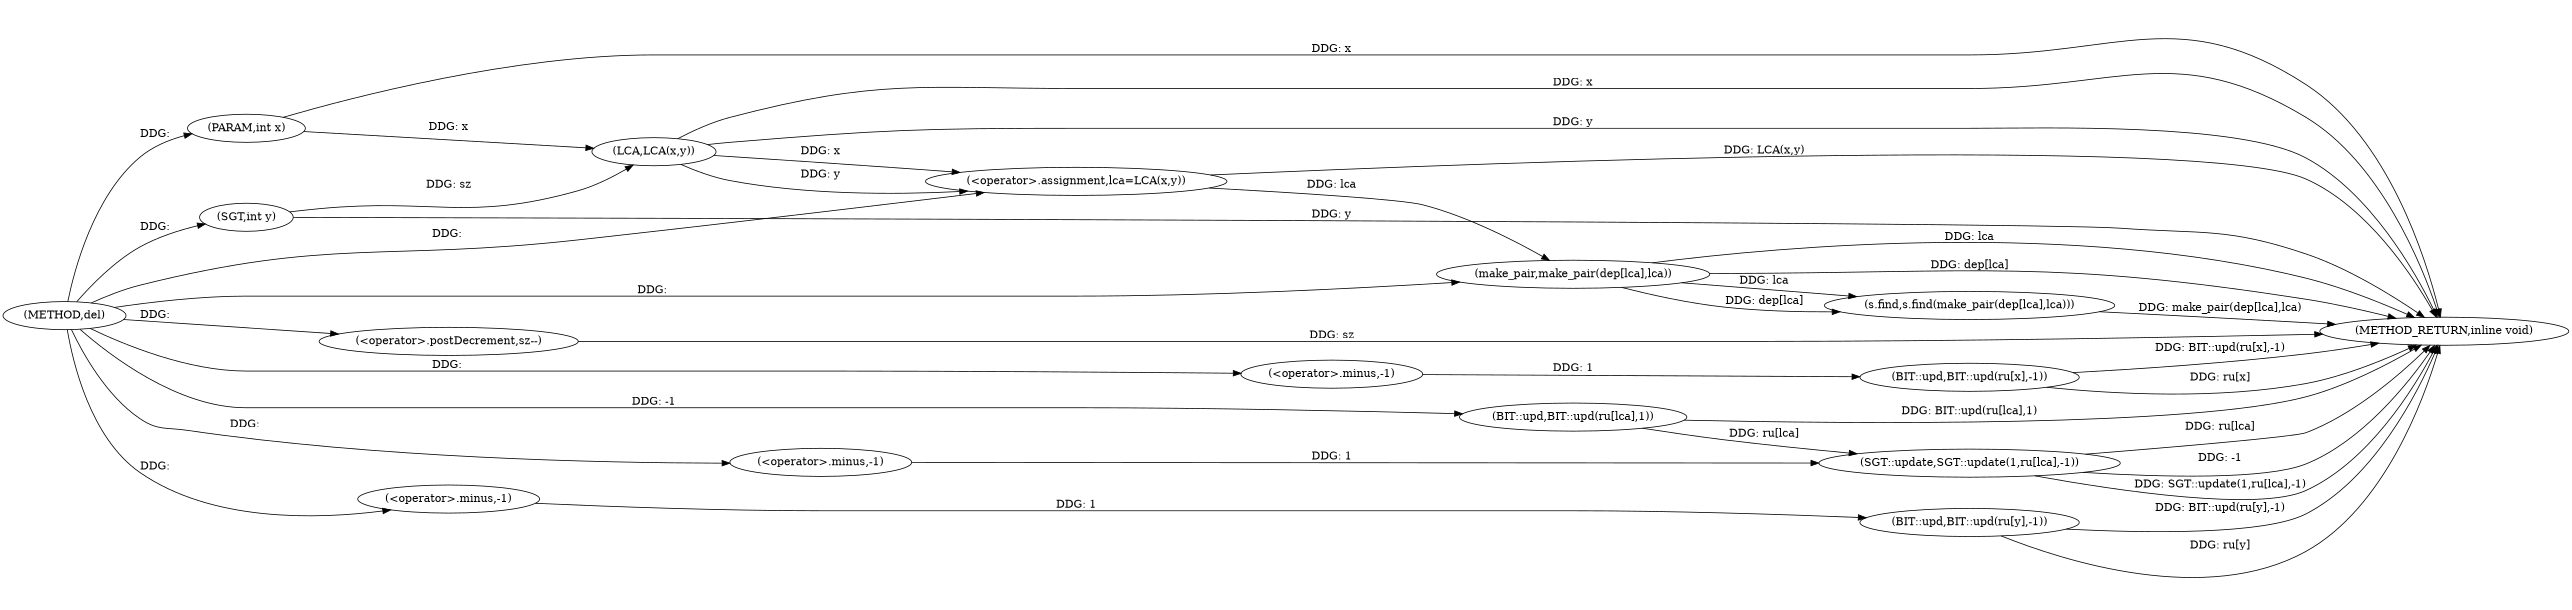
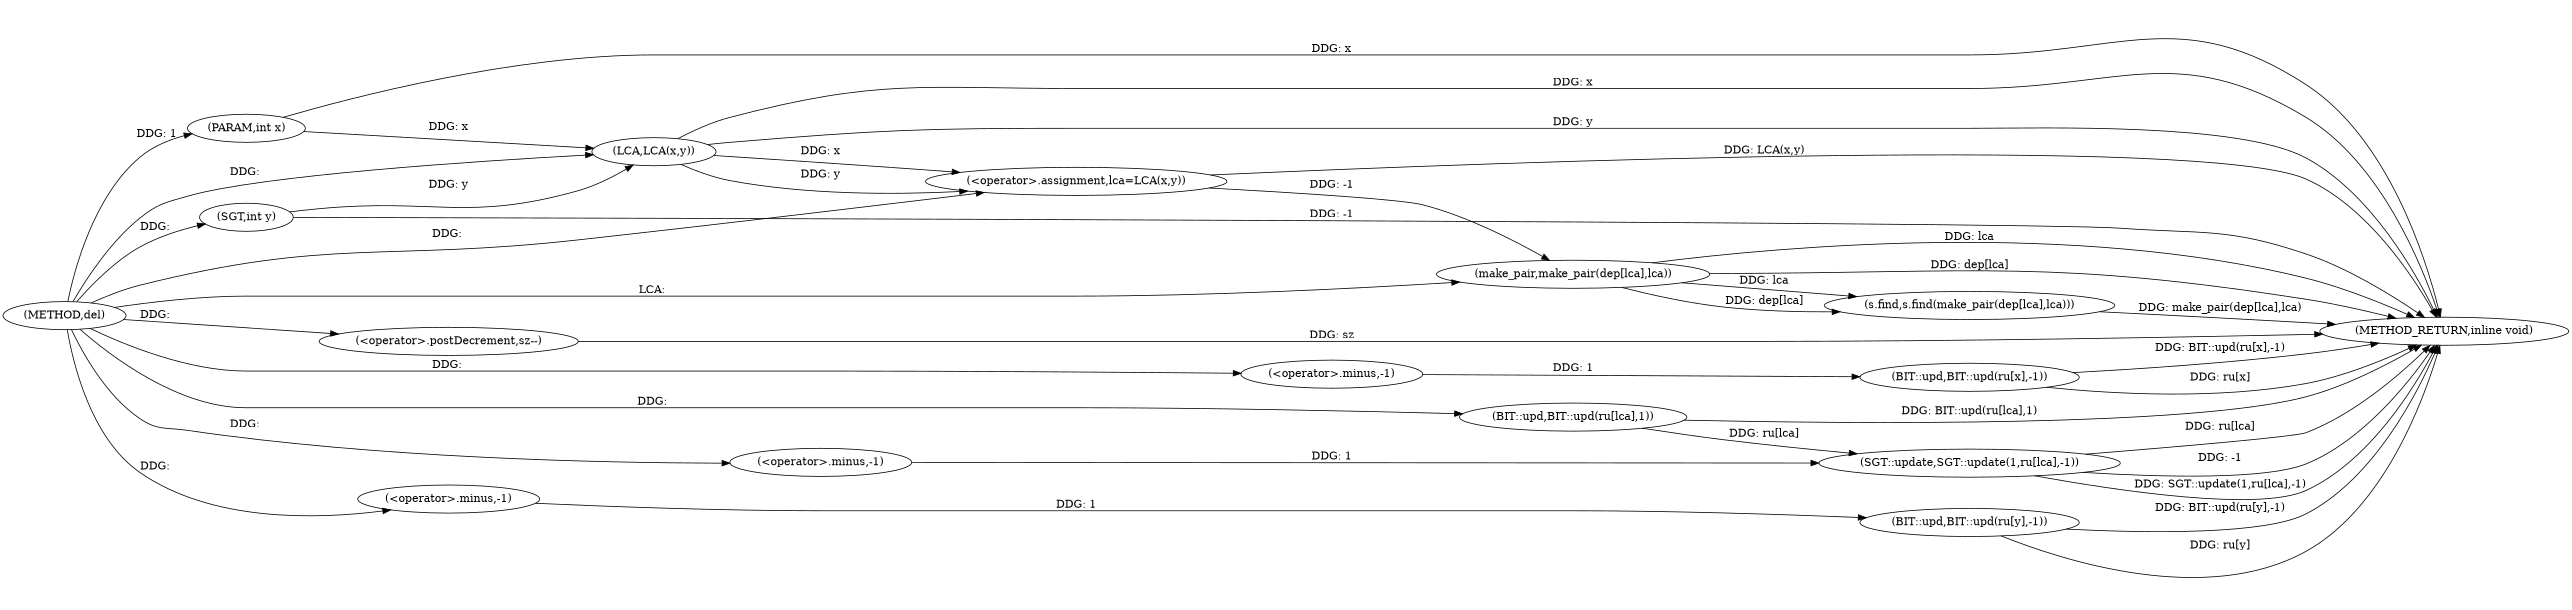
(157, 134) -> (157, 134)
none -> (306, 177)
(449, 185) -> (449, 185)
(1332, 185) -> (1332, 185)
(1332, 215) -> (1332, 215)
(654, 290) -> (654, 290)
(654, 402) -> (654, 402)
